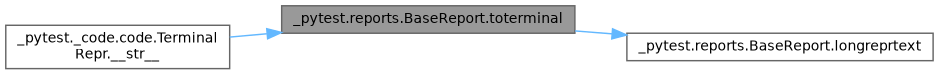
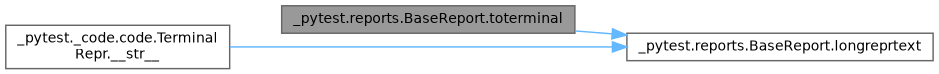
(248, 35) -> (421, 47)
